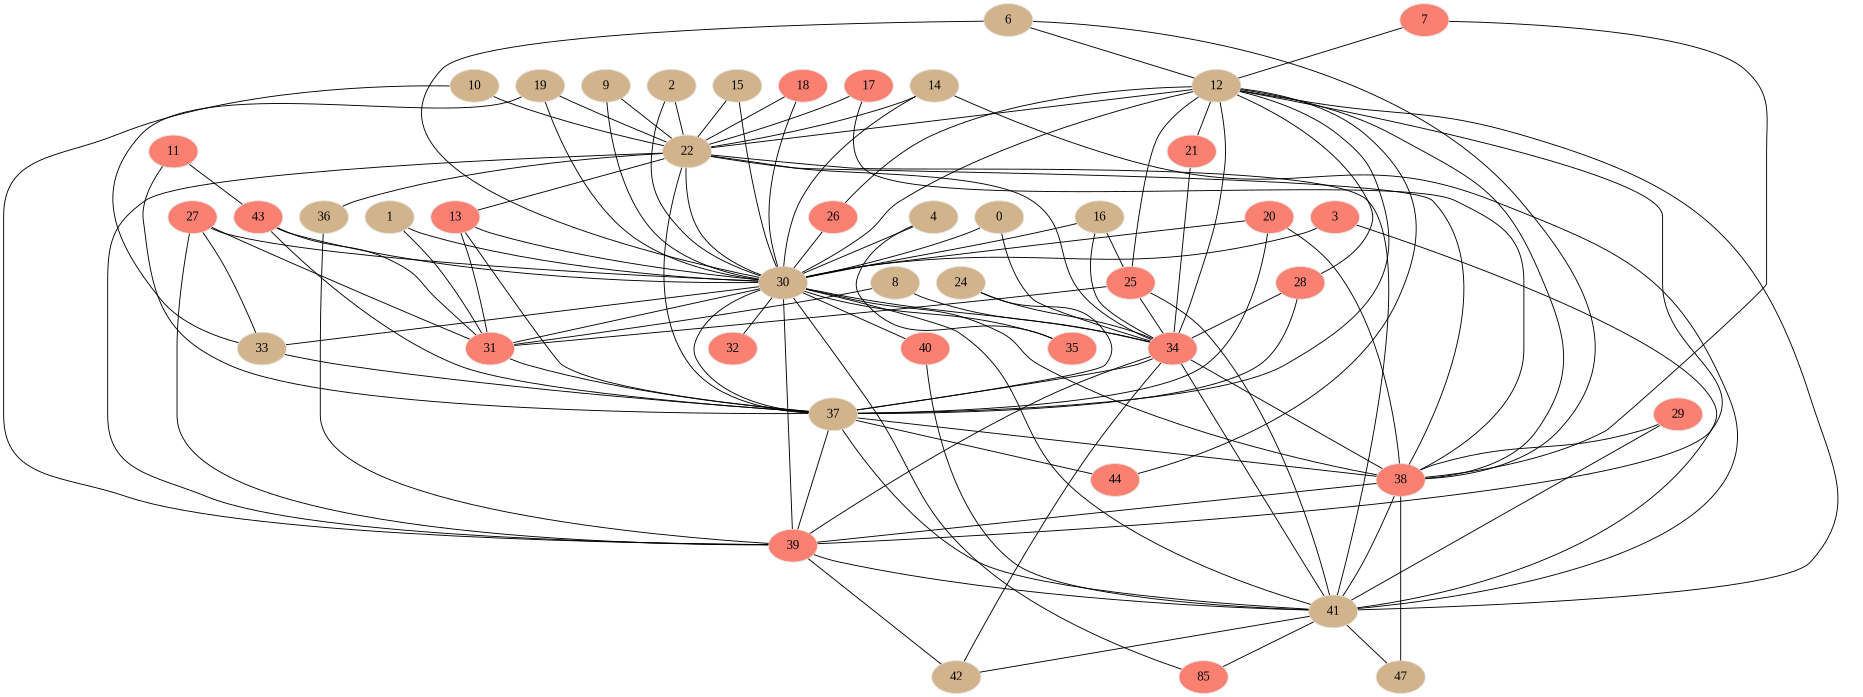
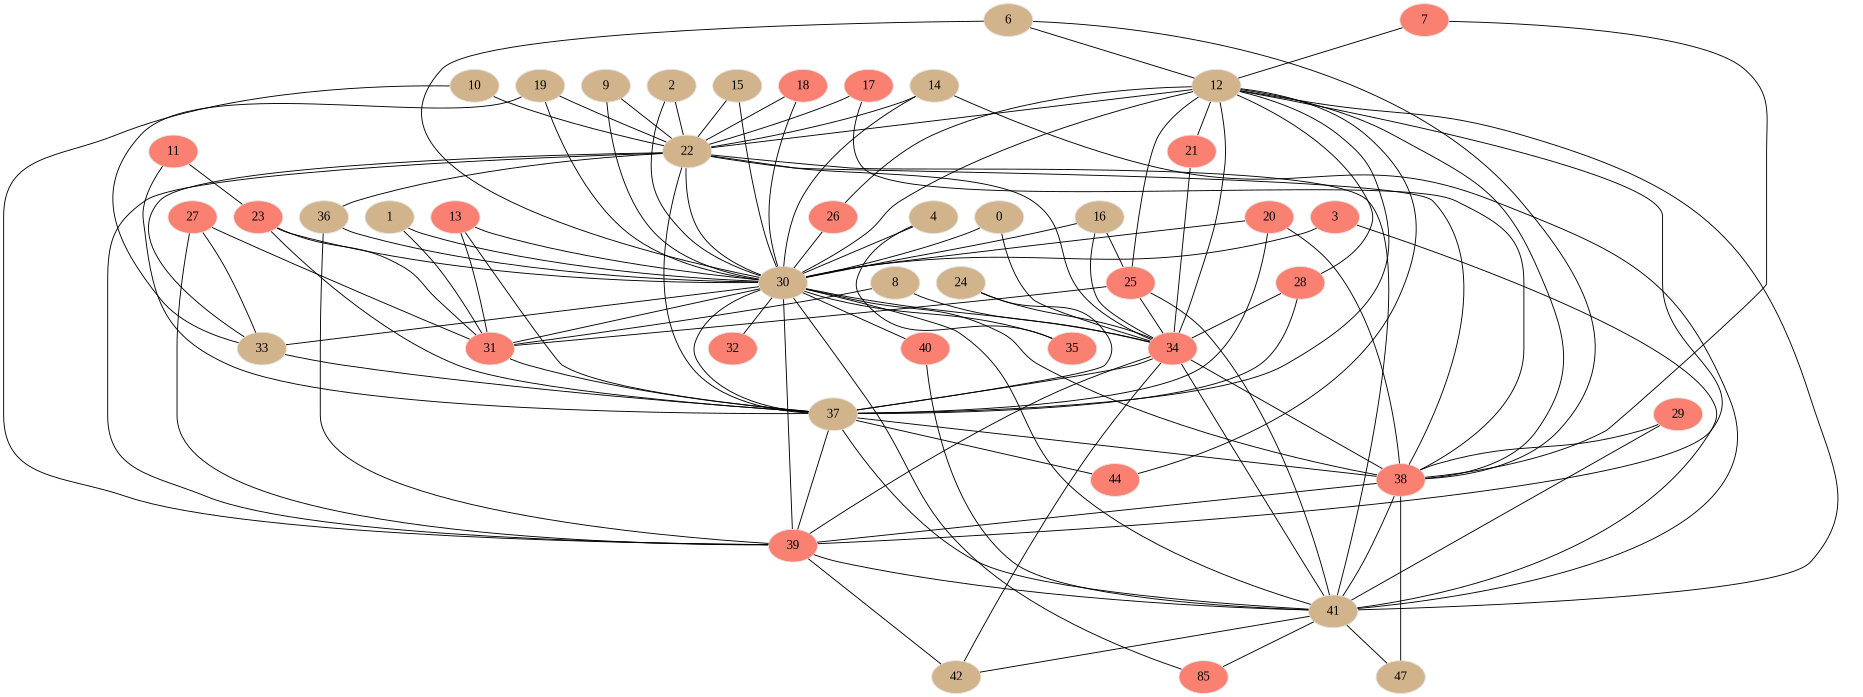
(571, 184) -> (156, 207)
(258, 217) -> (258, 217)
(566, 271) -> (548, 269)
